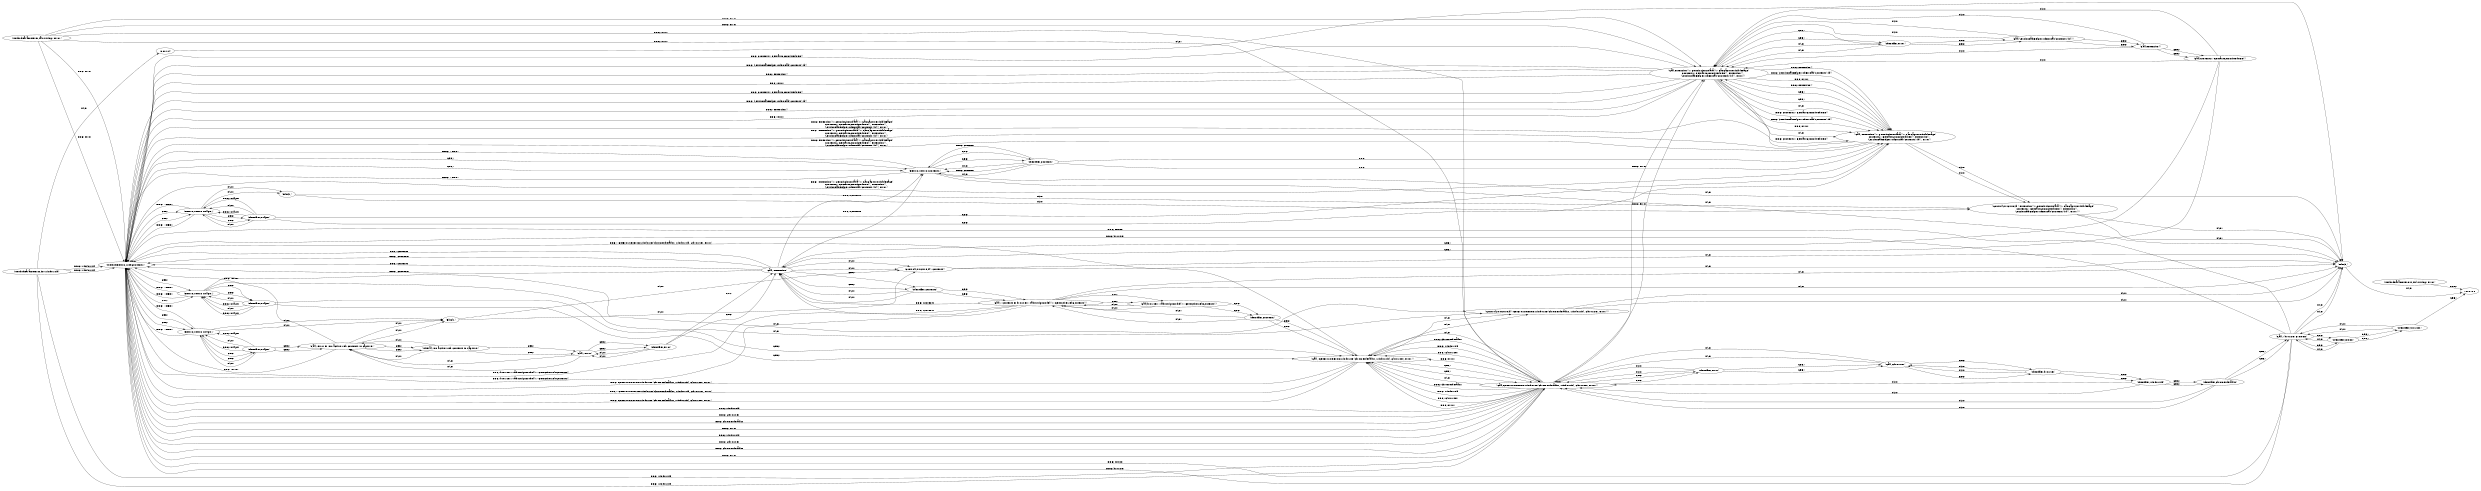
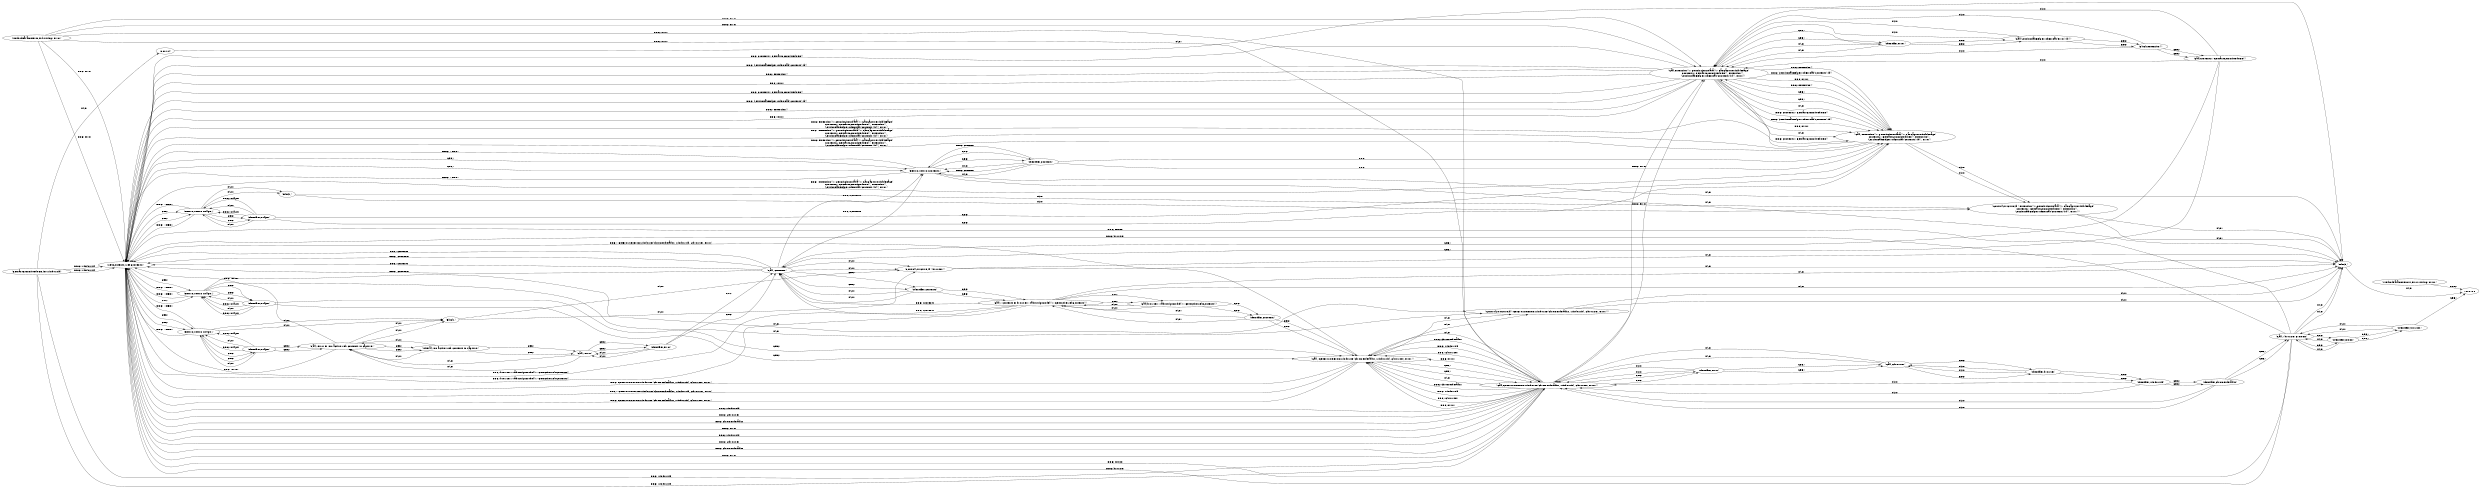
(37, 38) -> (37, 38)
(2043, 39) -> (2043, 39)
(2151, 47) -> (2151, 47)
(126, 265) -> (126, 265)
(925, 269) -> (925, 269)
(777, 270) -> (777, 270)
(37, 272) -> (37, 272)
(2410, 282) -> (2410, 282)
